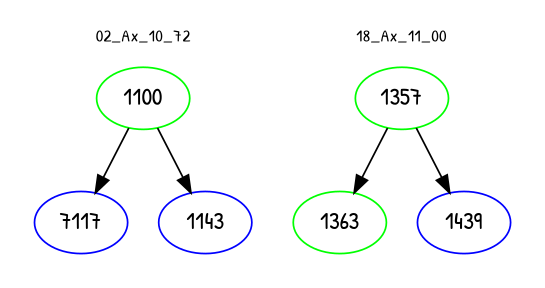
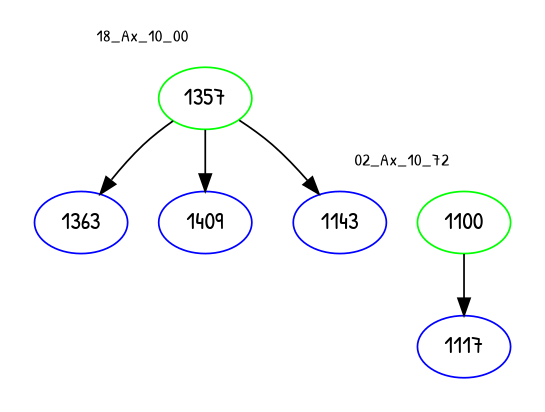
(402, 37) -> (143, 37)
(170, 153) -> (290, 162)
(81, 223) -> (464, 347)
(340, 223) -> (81, 223)
(464, 223) -> (205, 223)
